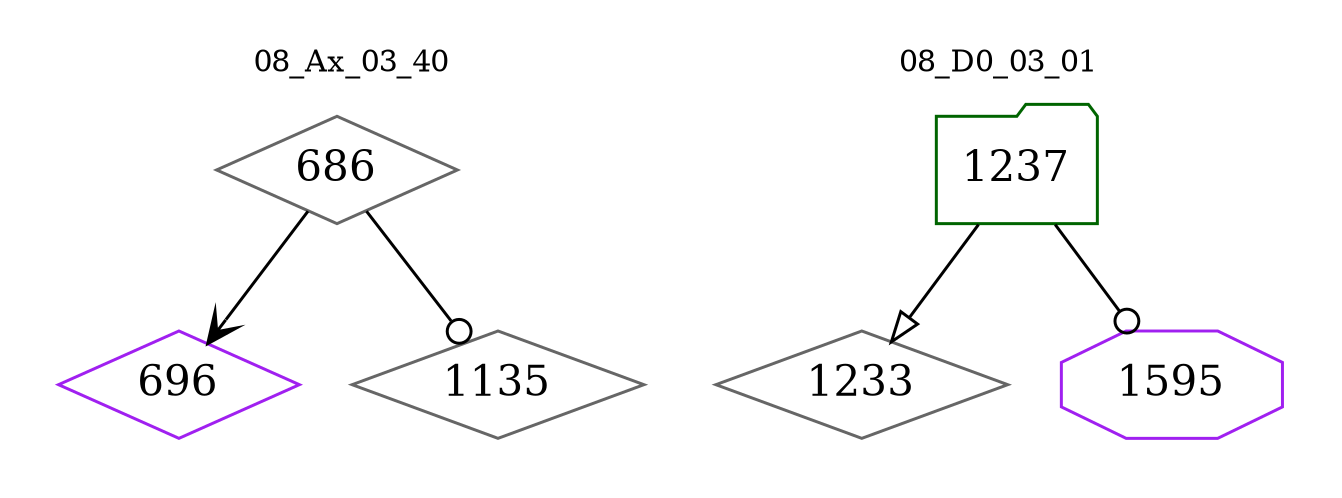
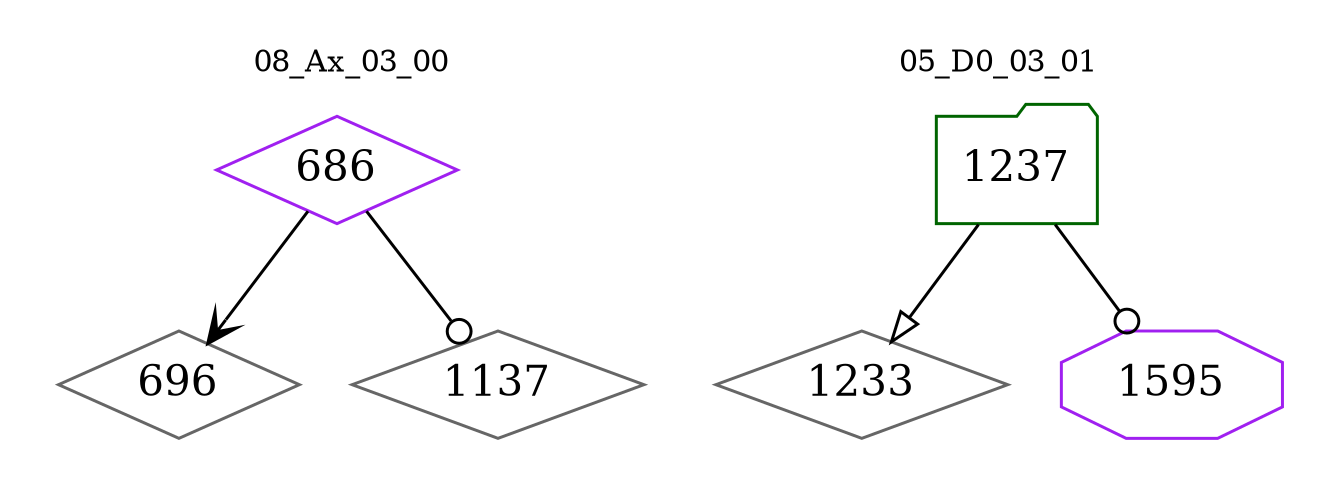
(352, 64) -> (352, 64)
(999, 64) -> (999, 64)
(337, 170) -> (337, 170)
(179, 385) -> (179, 385)
(498, 385) -> (498, 385)
